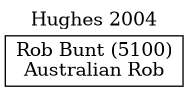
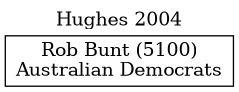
(94, 61) -> (119, 61)
